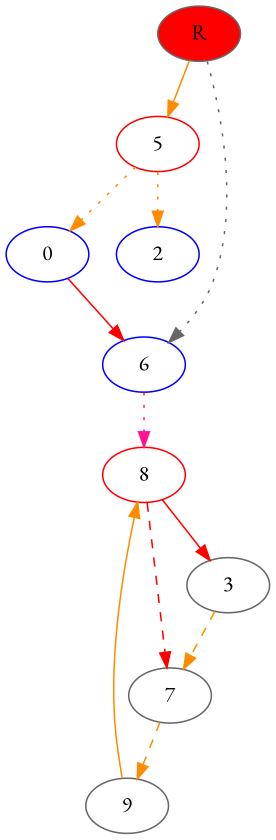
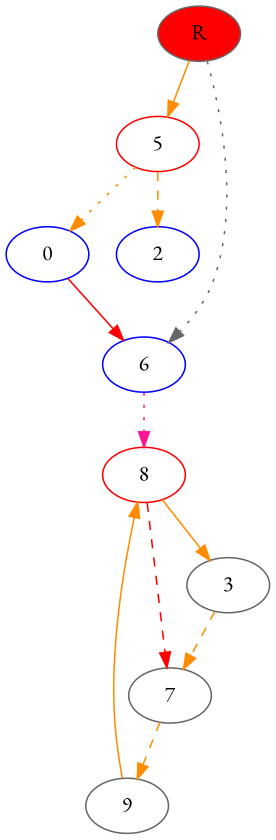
(158, 192) -> (158, 192)
(181, 524) -> (181, 524)
